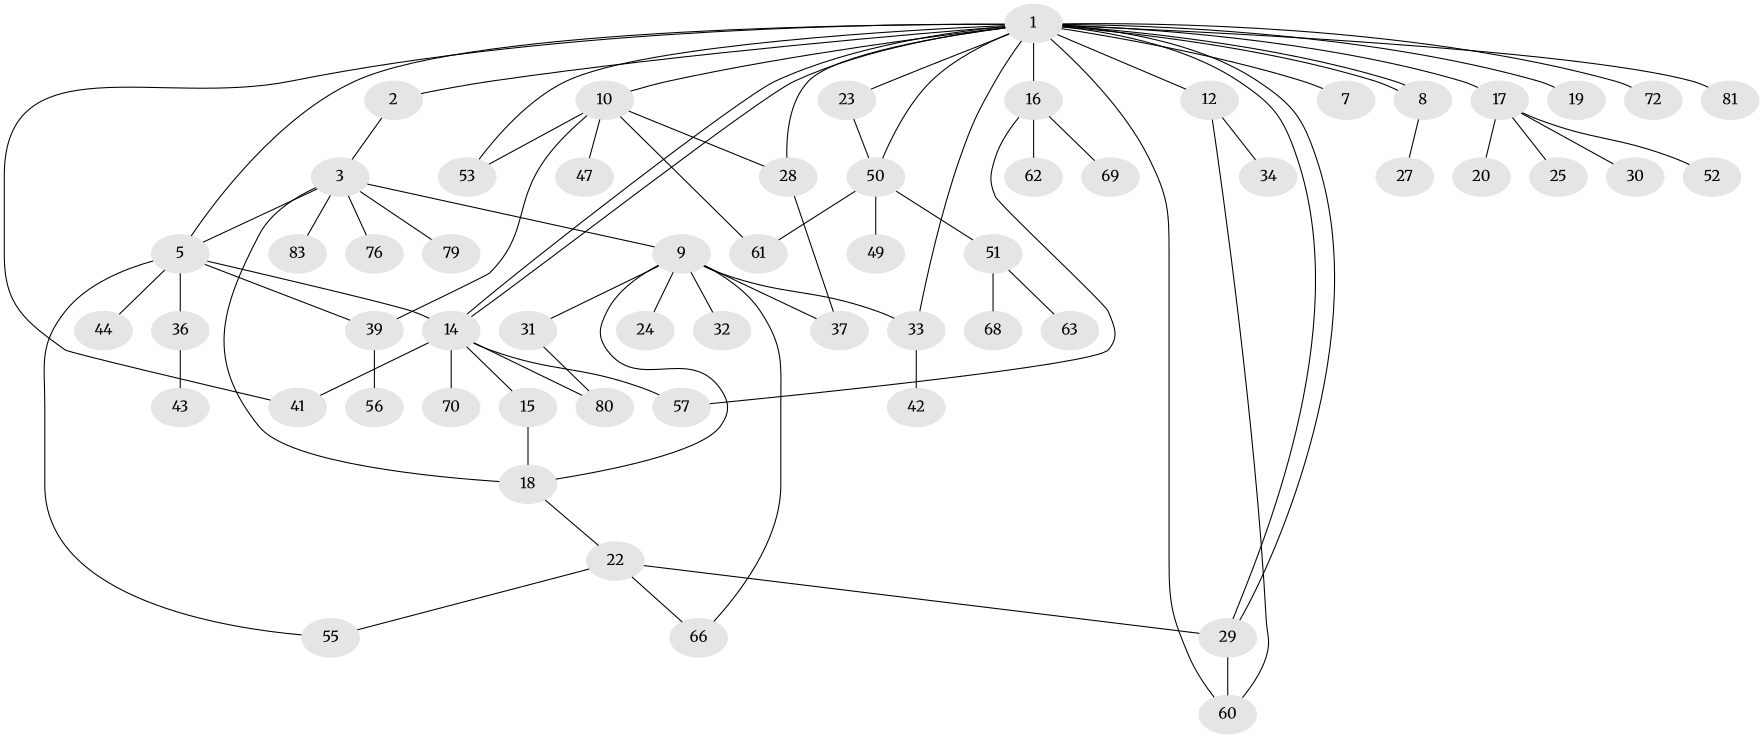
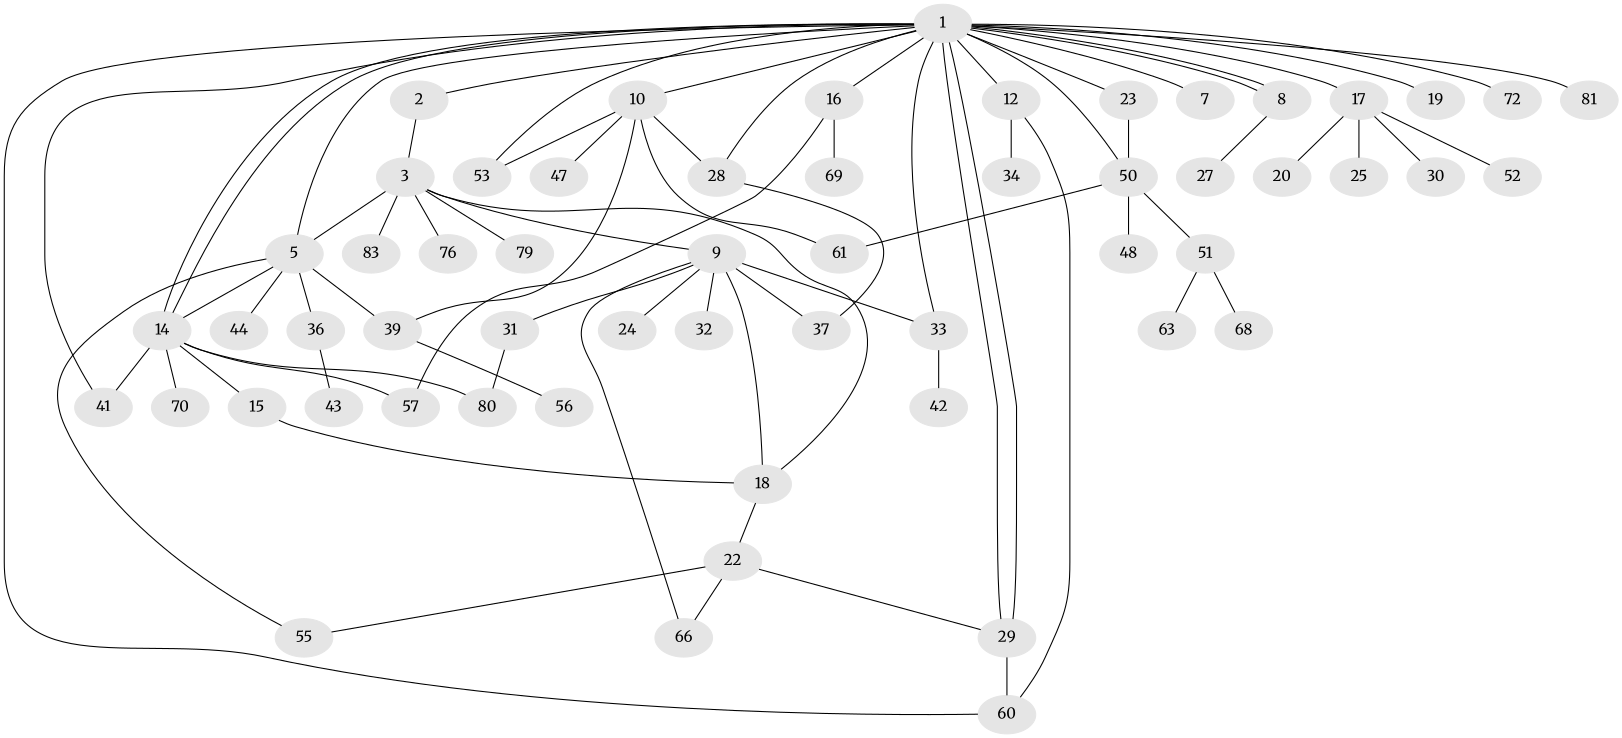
(1034, 177) -> none
(876, 254) -> (1129, 254)
